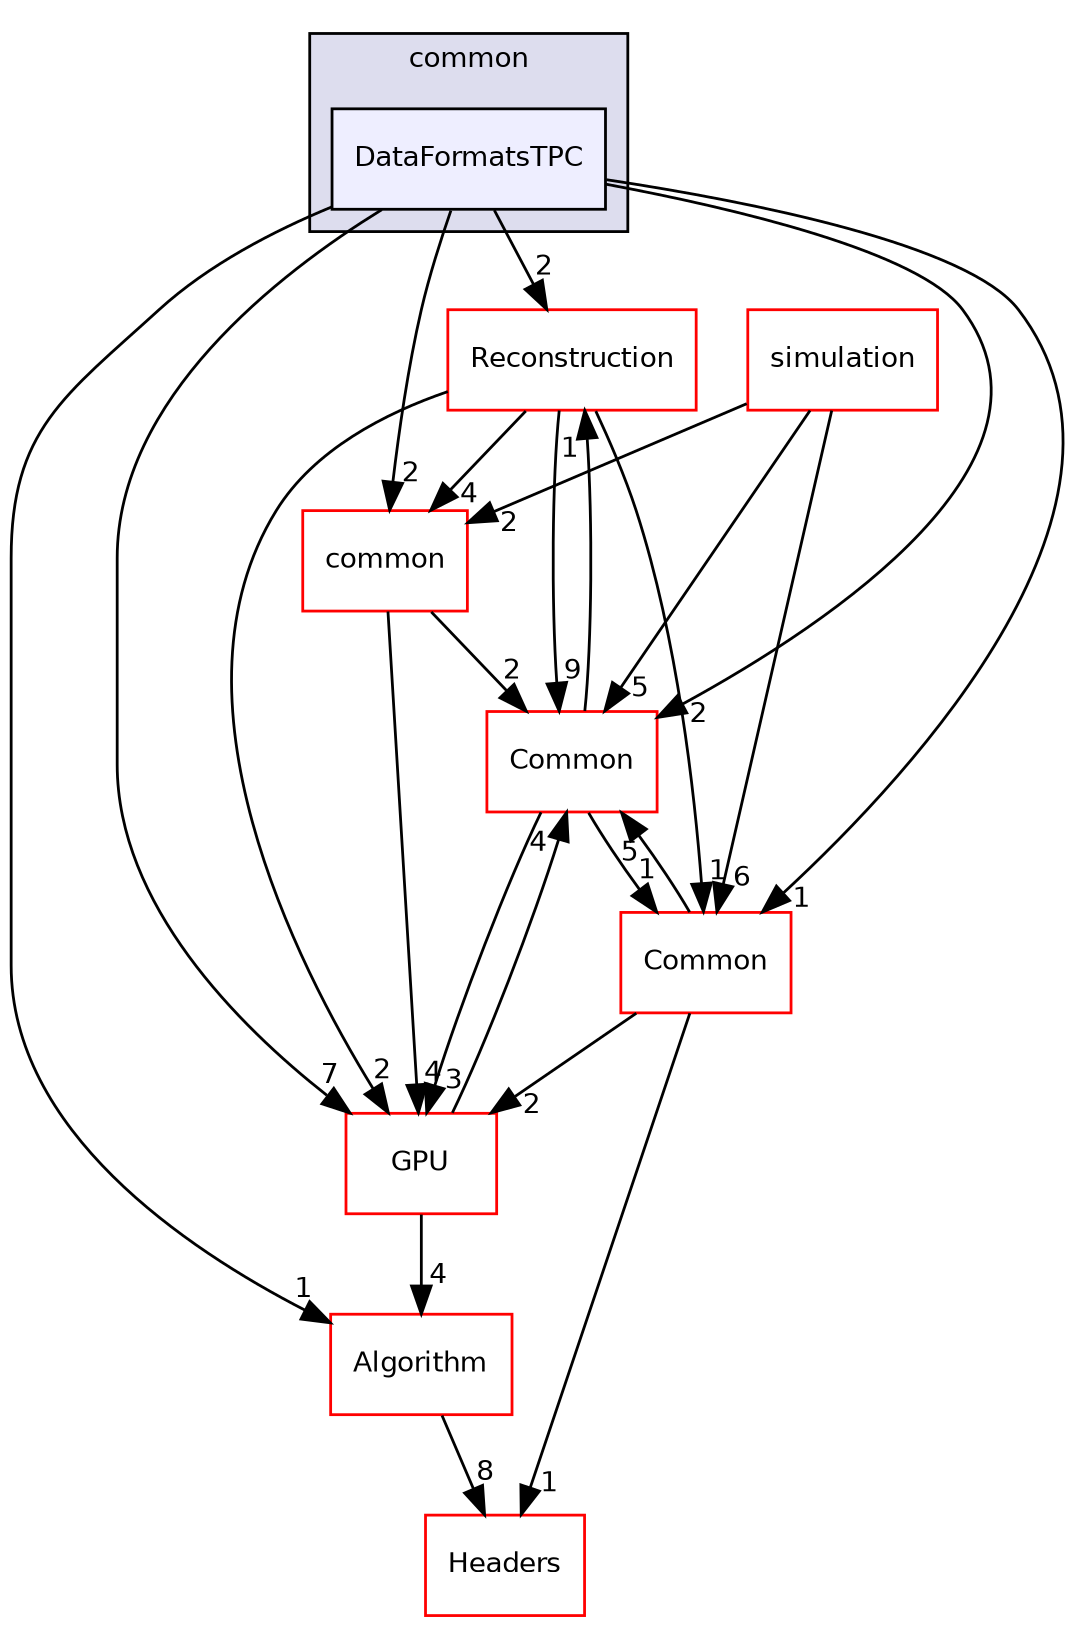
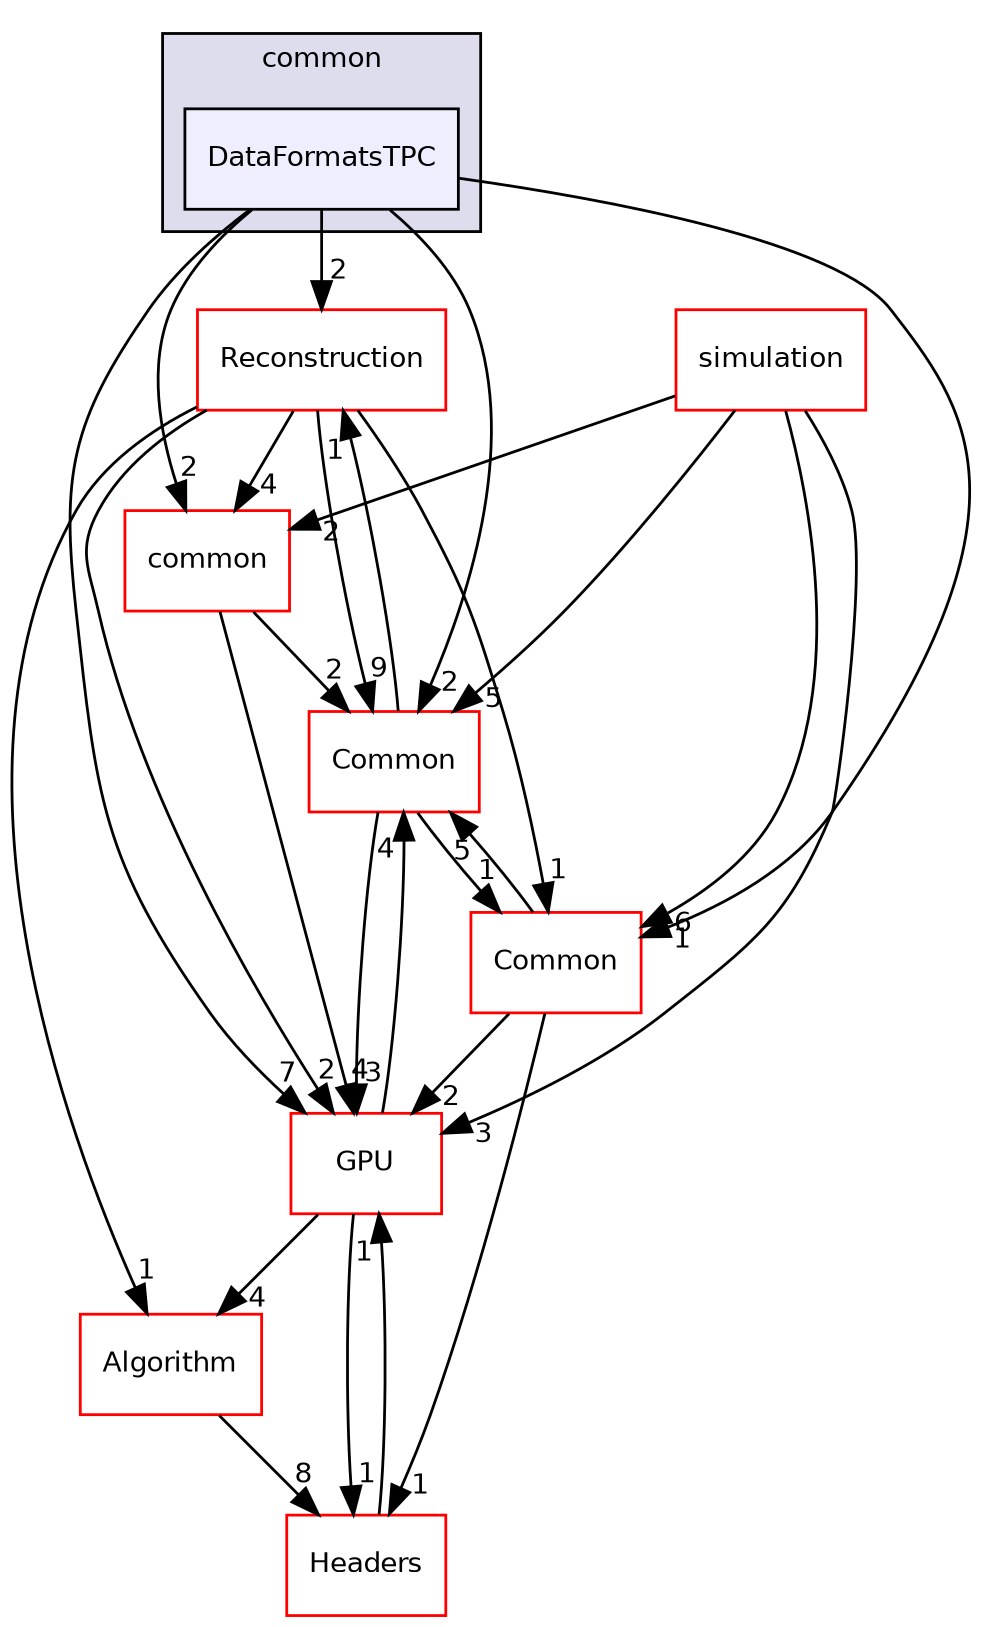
(11, 747) -> (13, 823)
none -> (806, 867)
none -> (348, 1350)
none -> (385, 1379)
